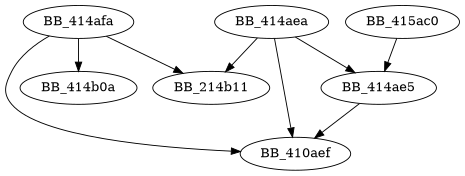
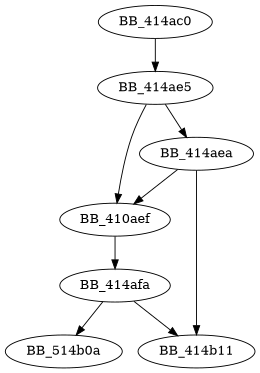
(403, 22) -> (155, 22)
(321, 52) -> (173, 117)
(79, 88) -> (64, 351)
(211, 88) -> (197, 351)
(75, 133) -> (115, 248)
